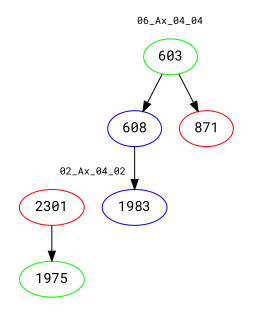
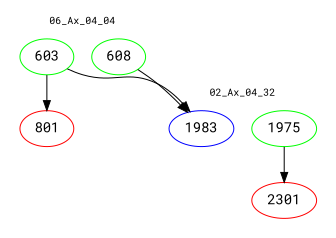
(155, 88) -> (129, 77)
(135, 129) -> (119, 57)
(206, 129) -> (47, 129)
(93, 172) -> (243, 93)
(52, 238) -> (284, 160)
